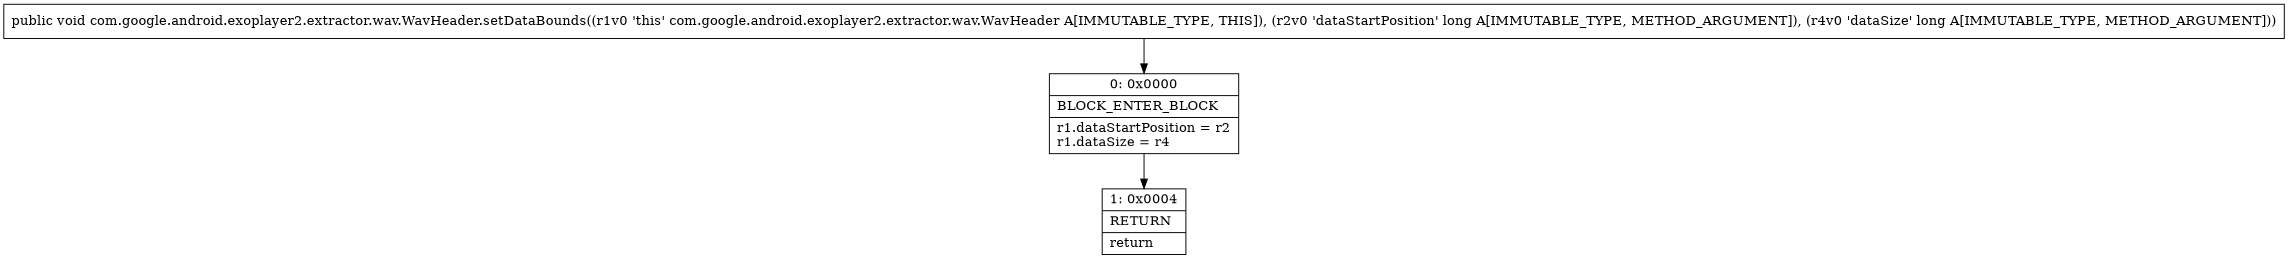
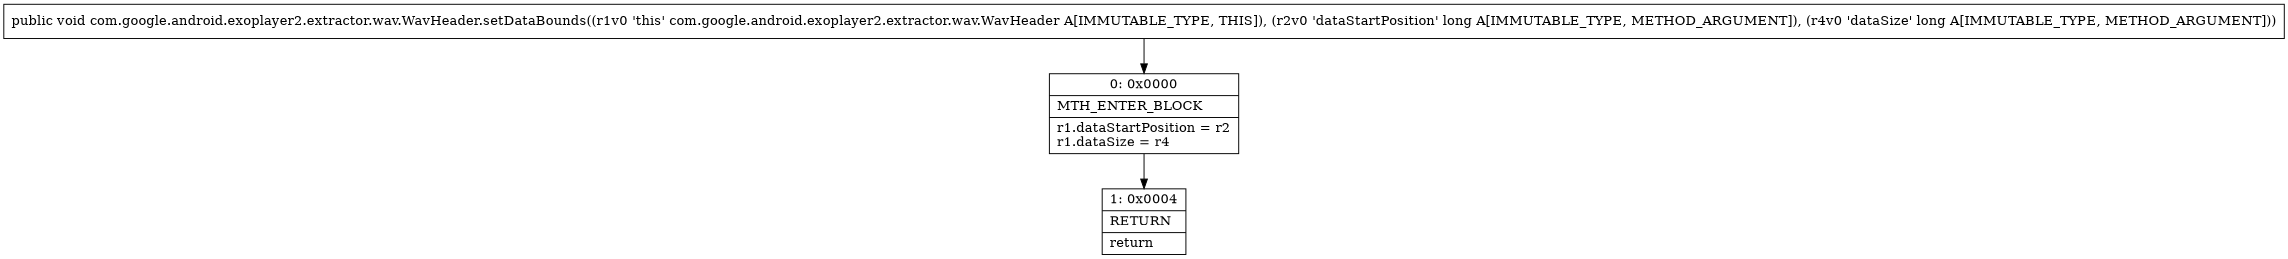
(1138, 106) -> (1130, 106)
